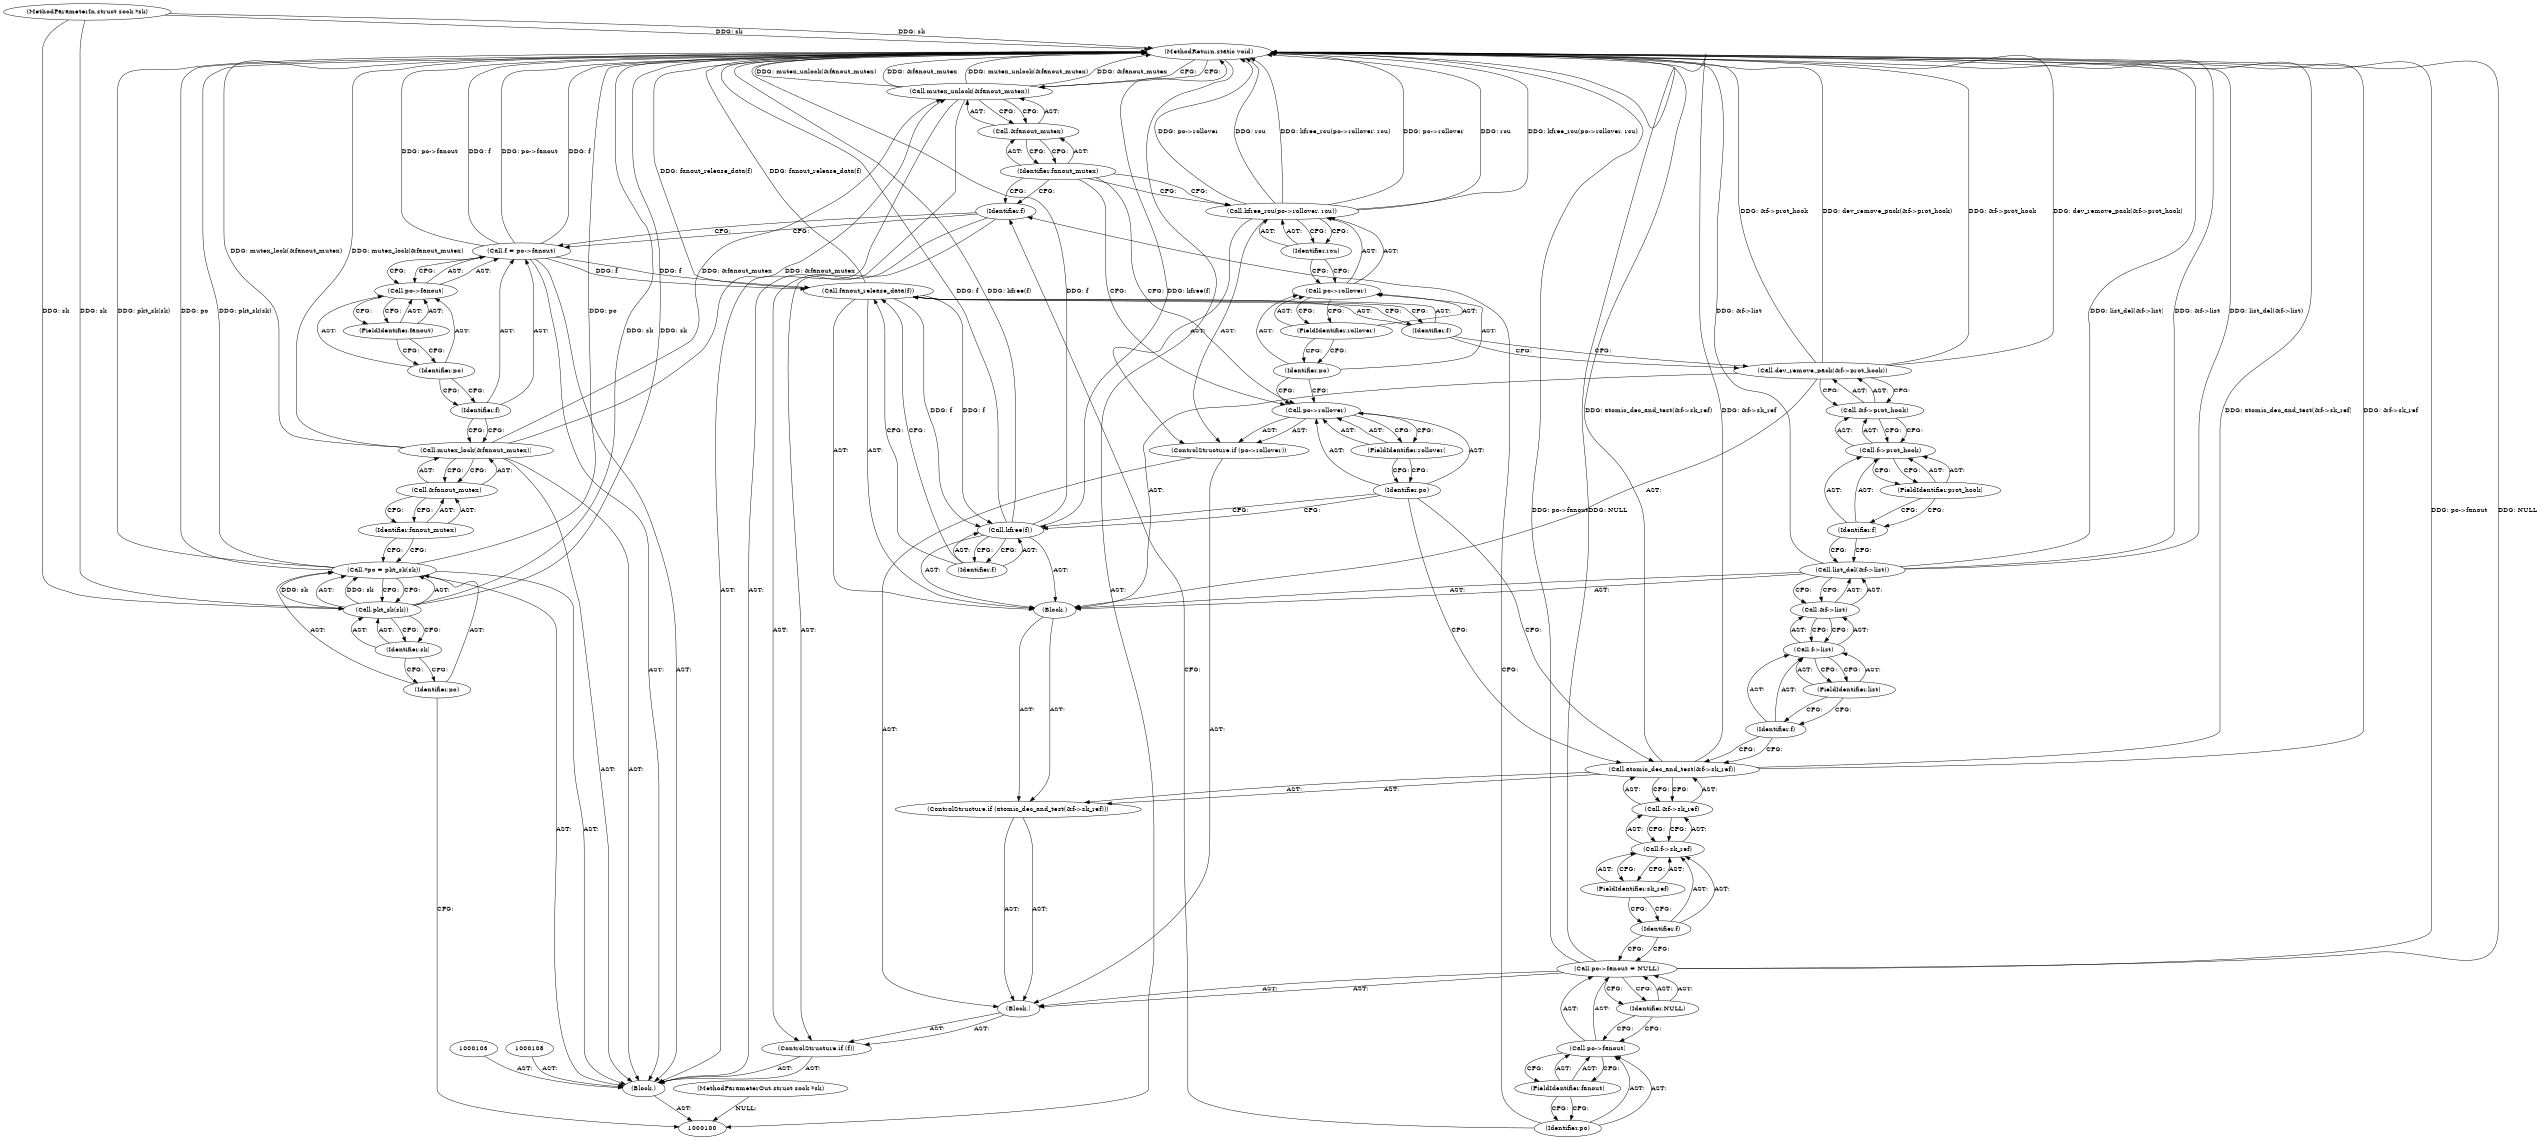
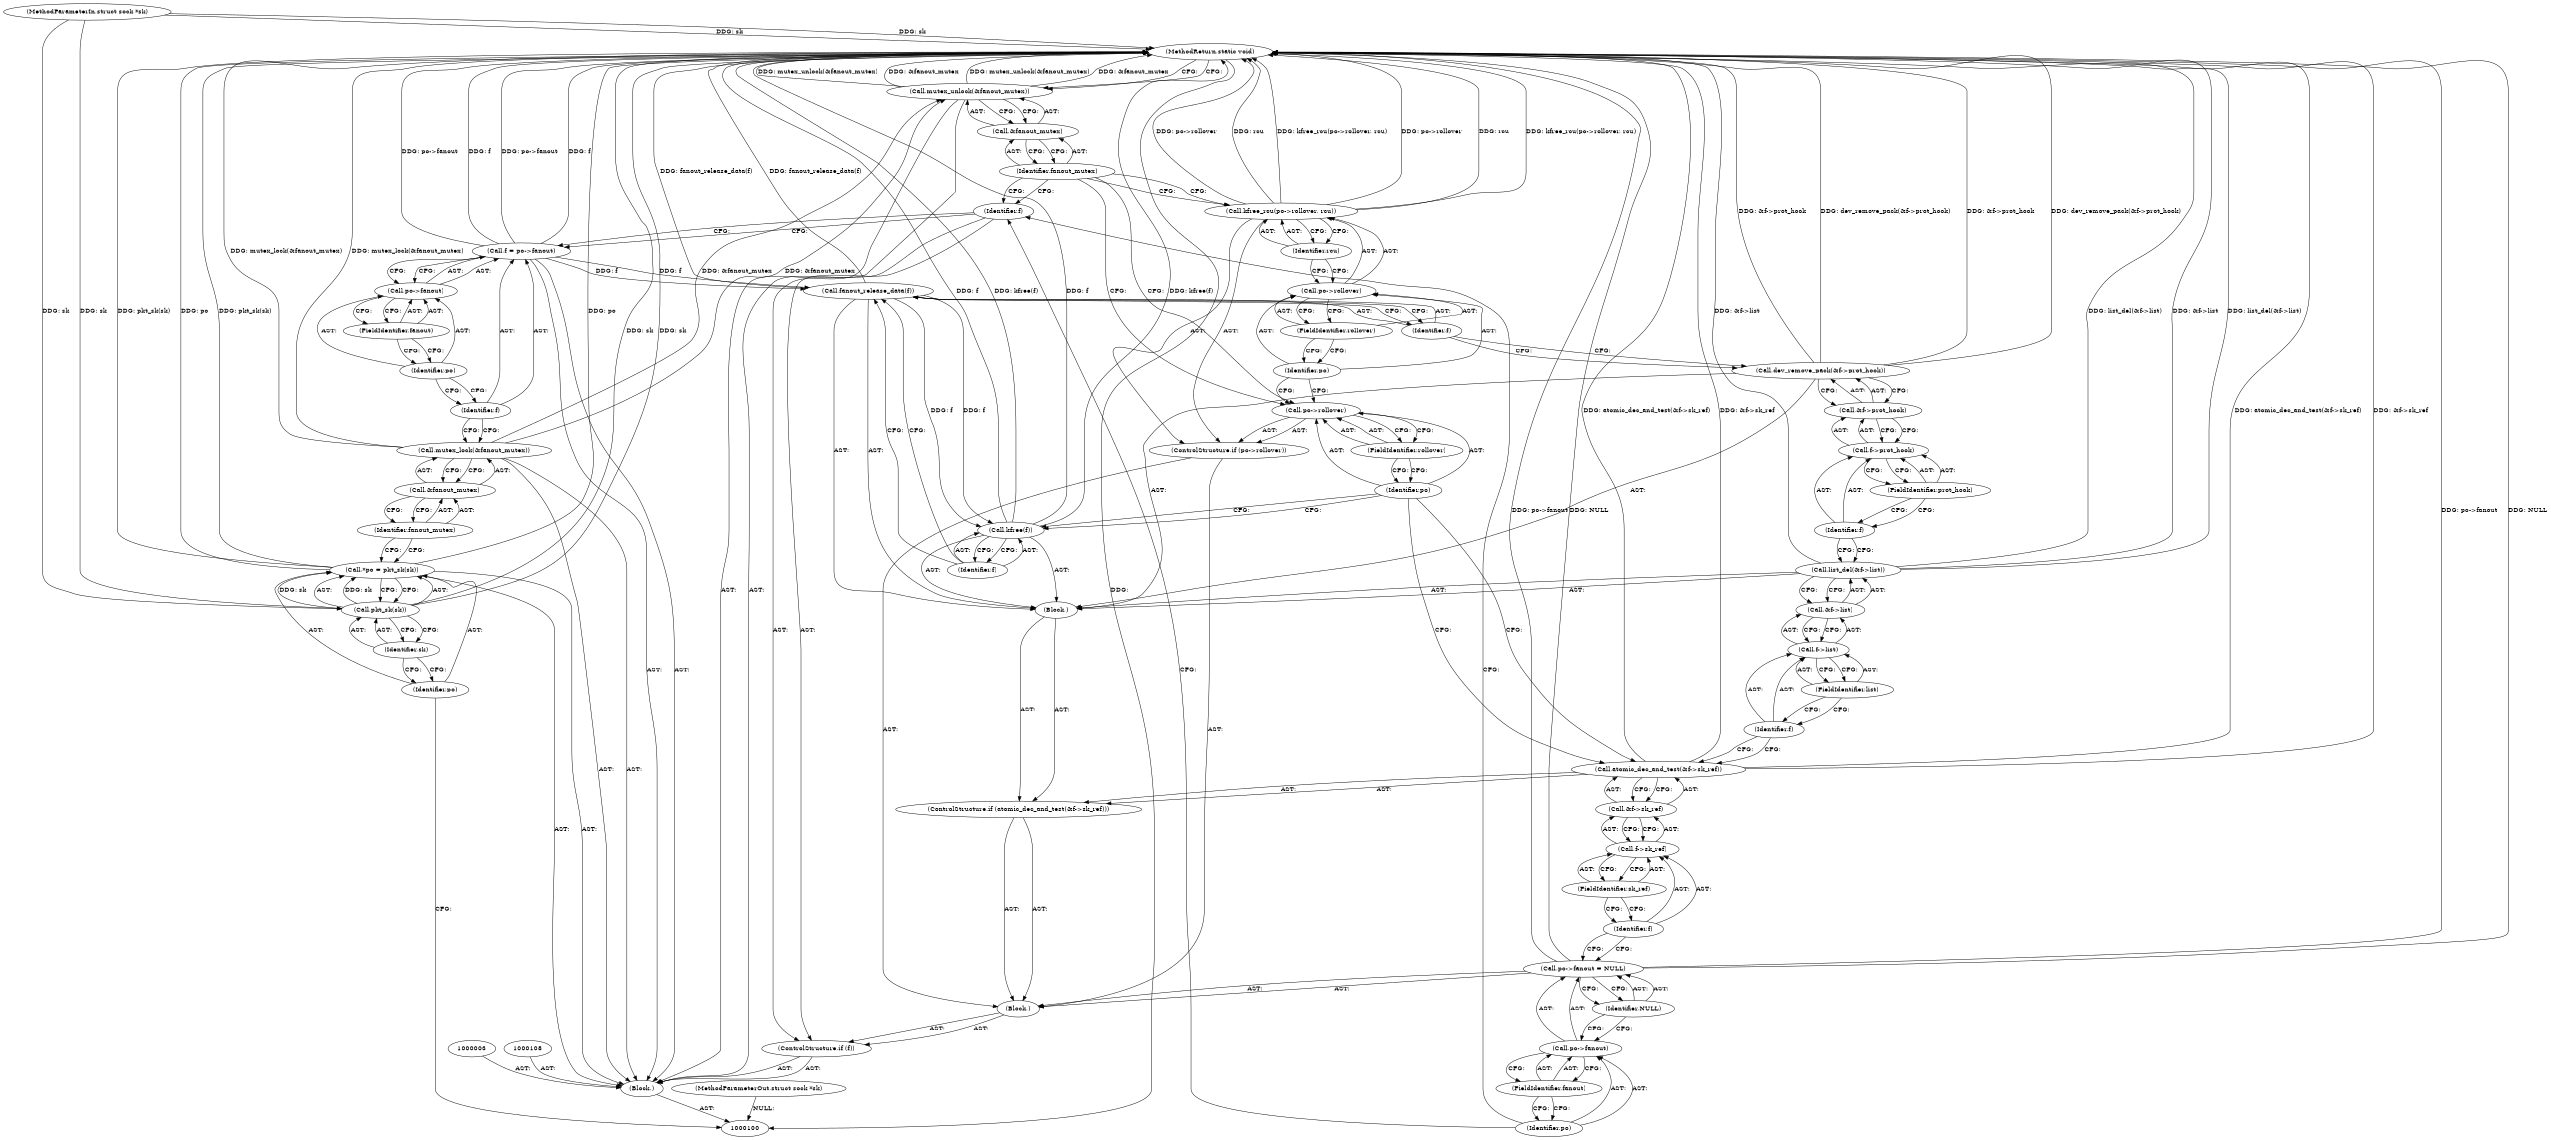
(1120, 590) -> (1121, 590)
(474, 1049) -> (472, 1049)
